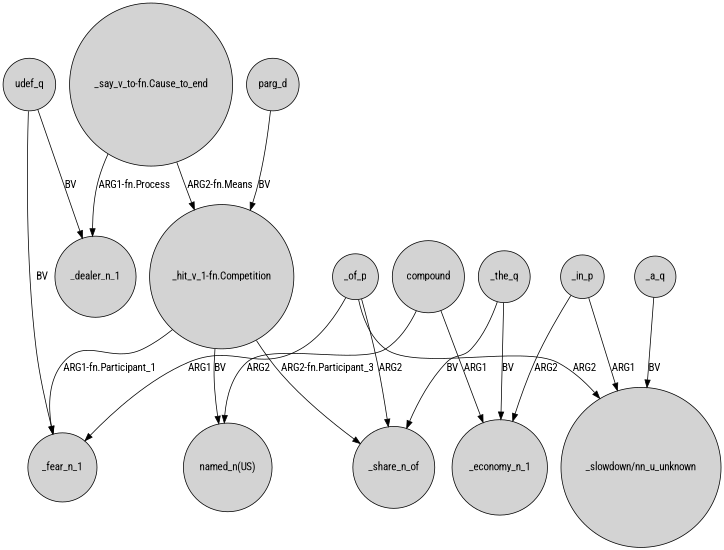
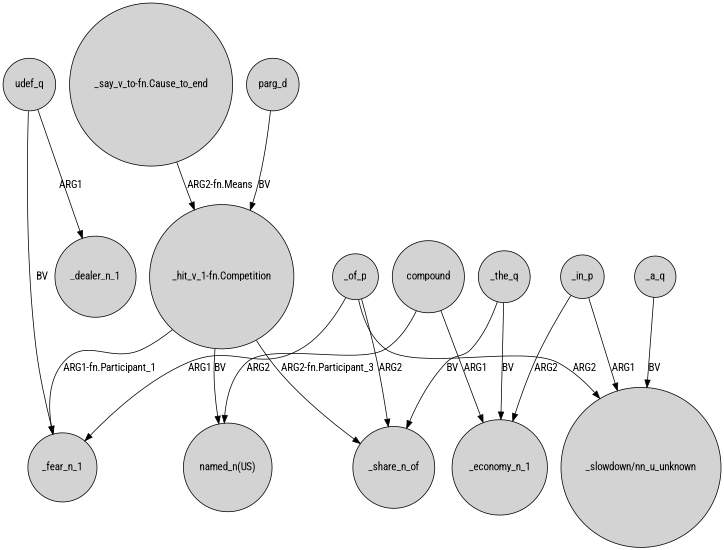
(71, 185) -> (71, 185)
(96, 190) -> none
